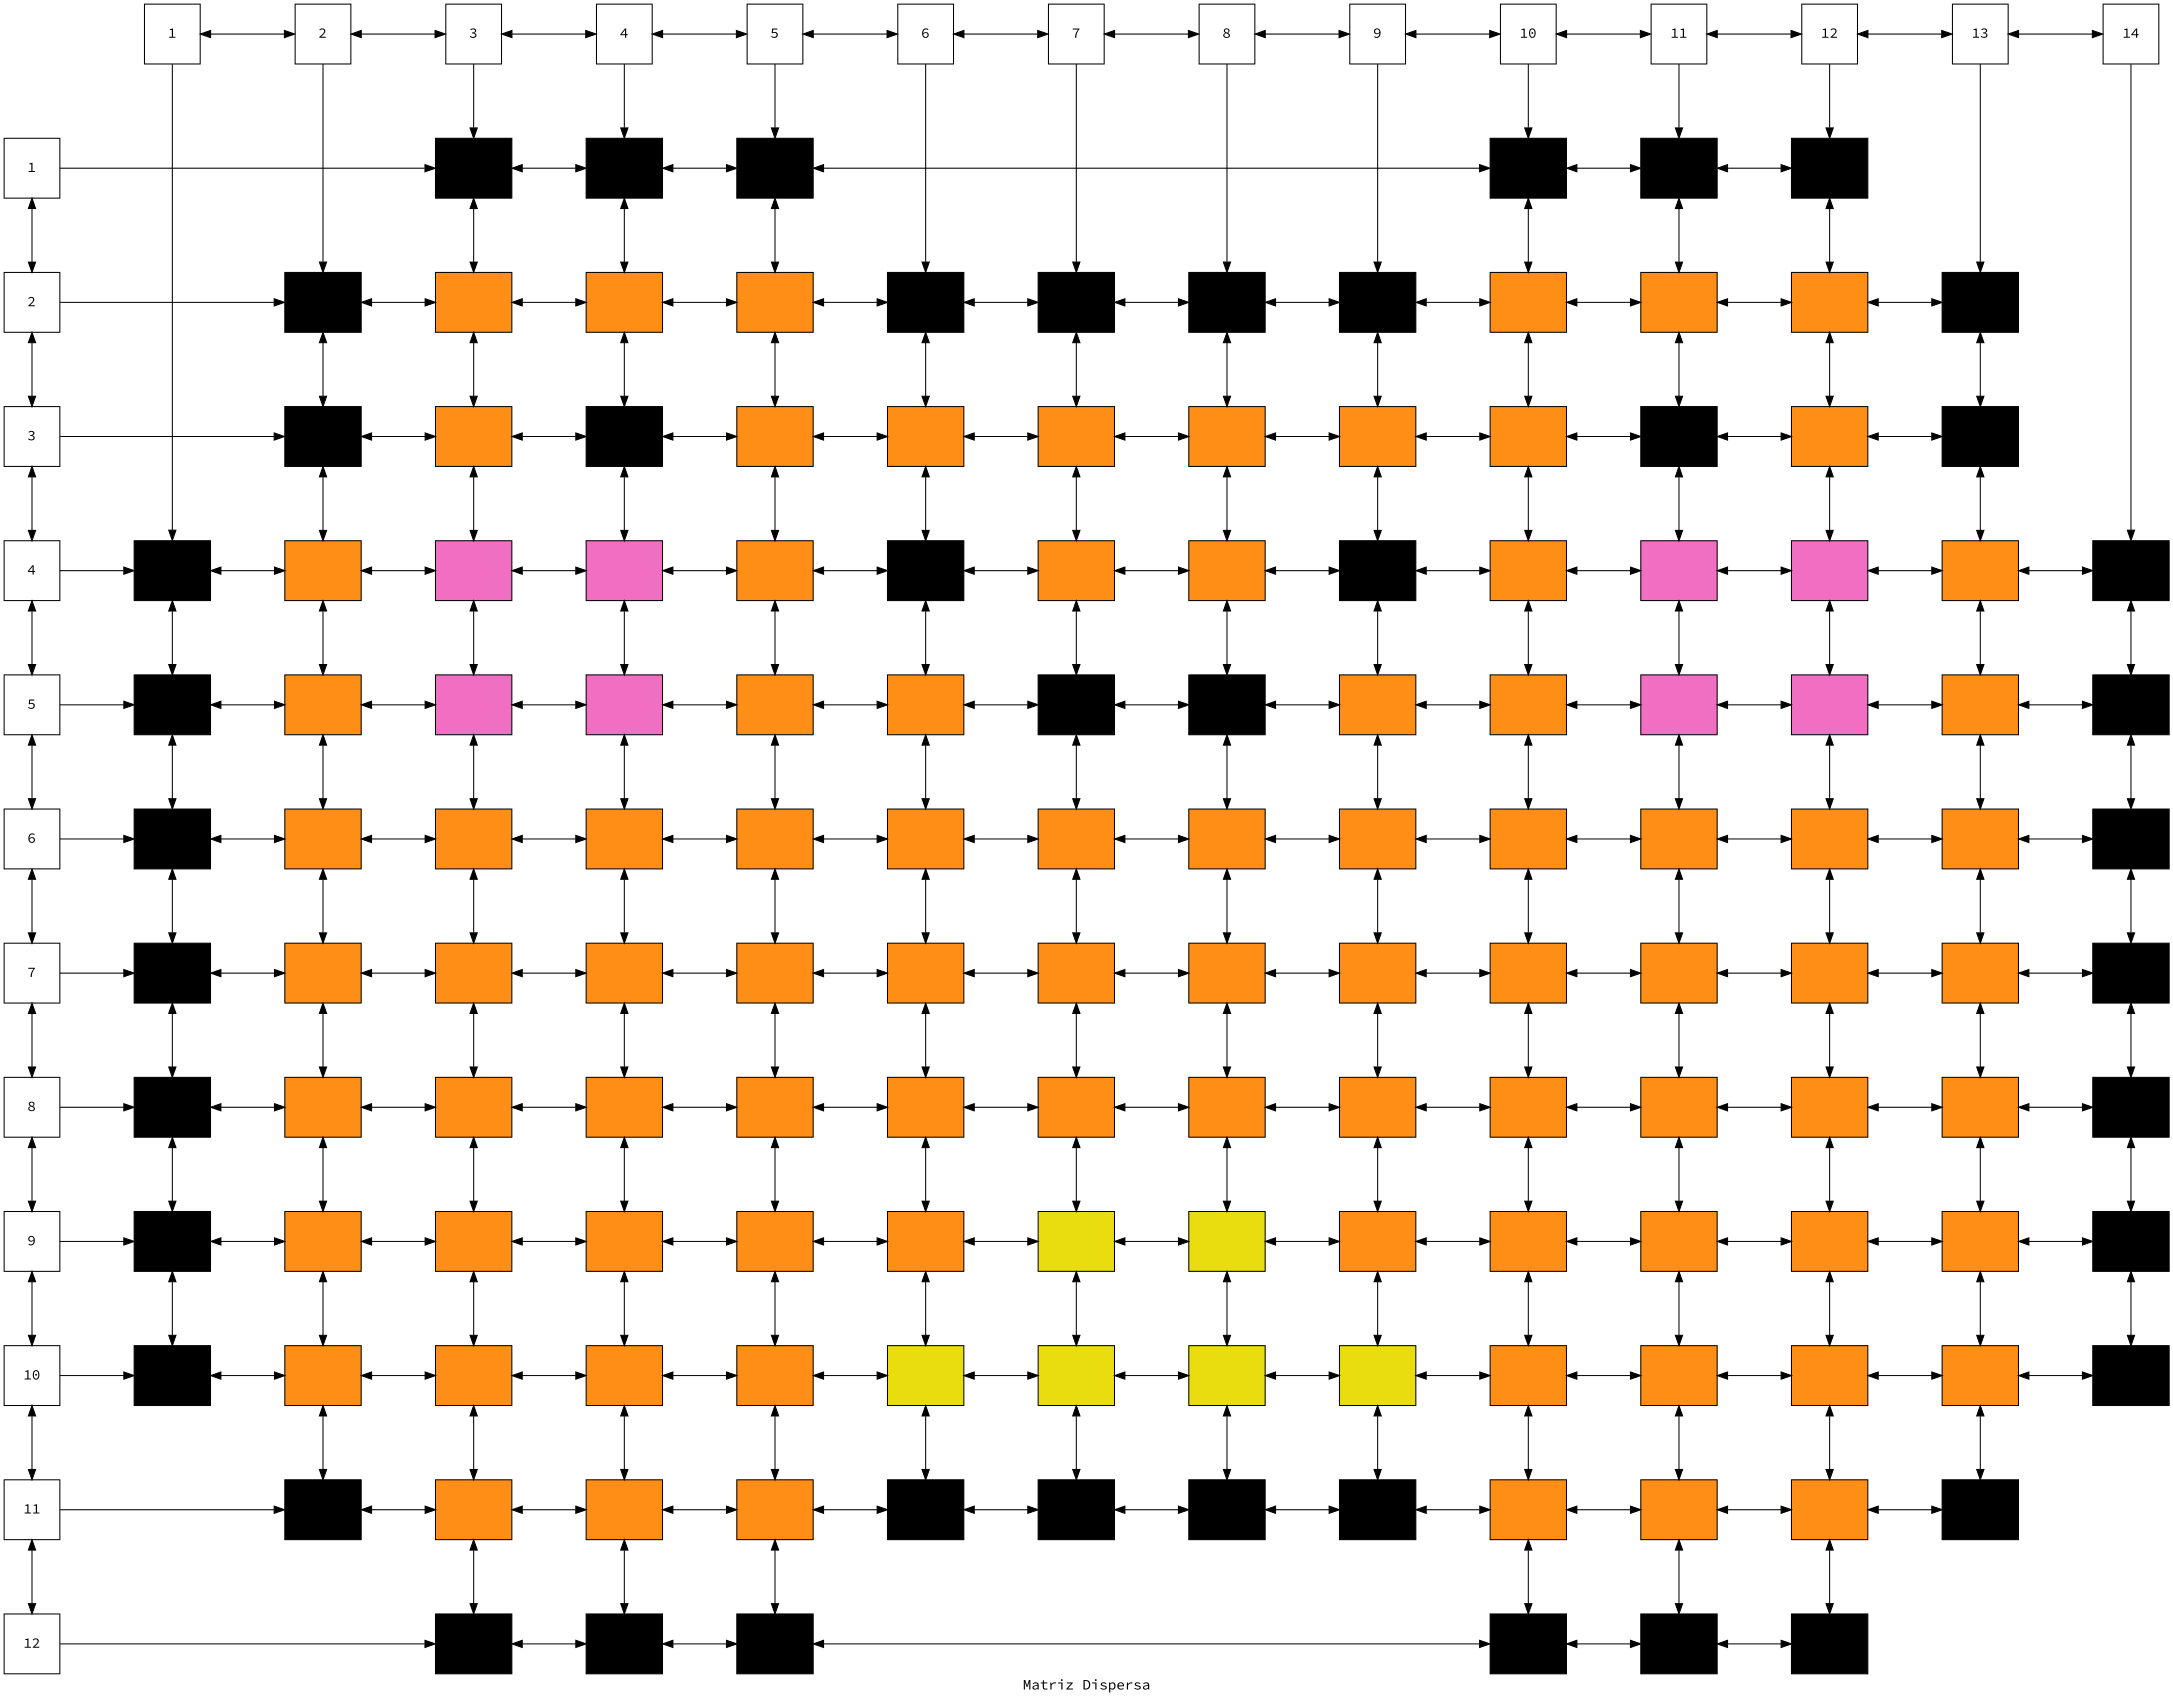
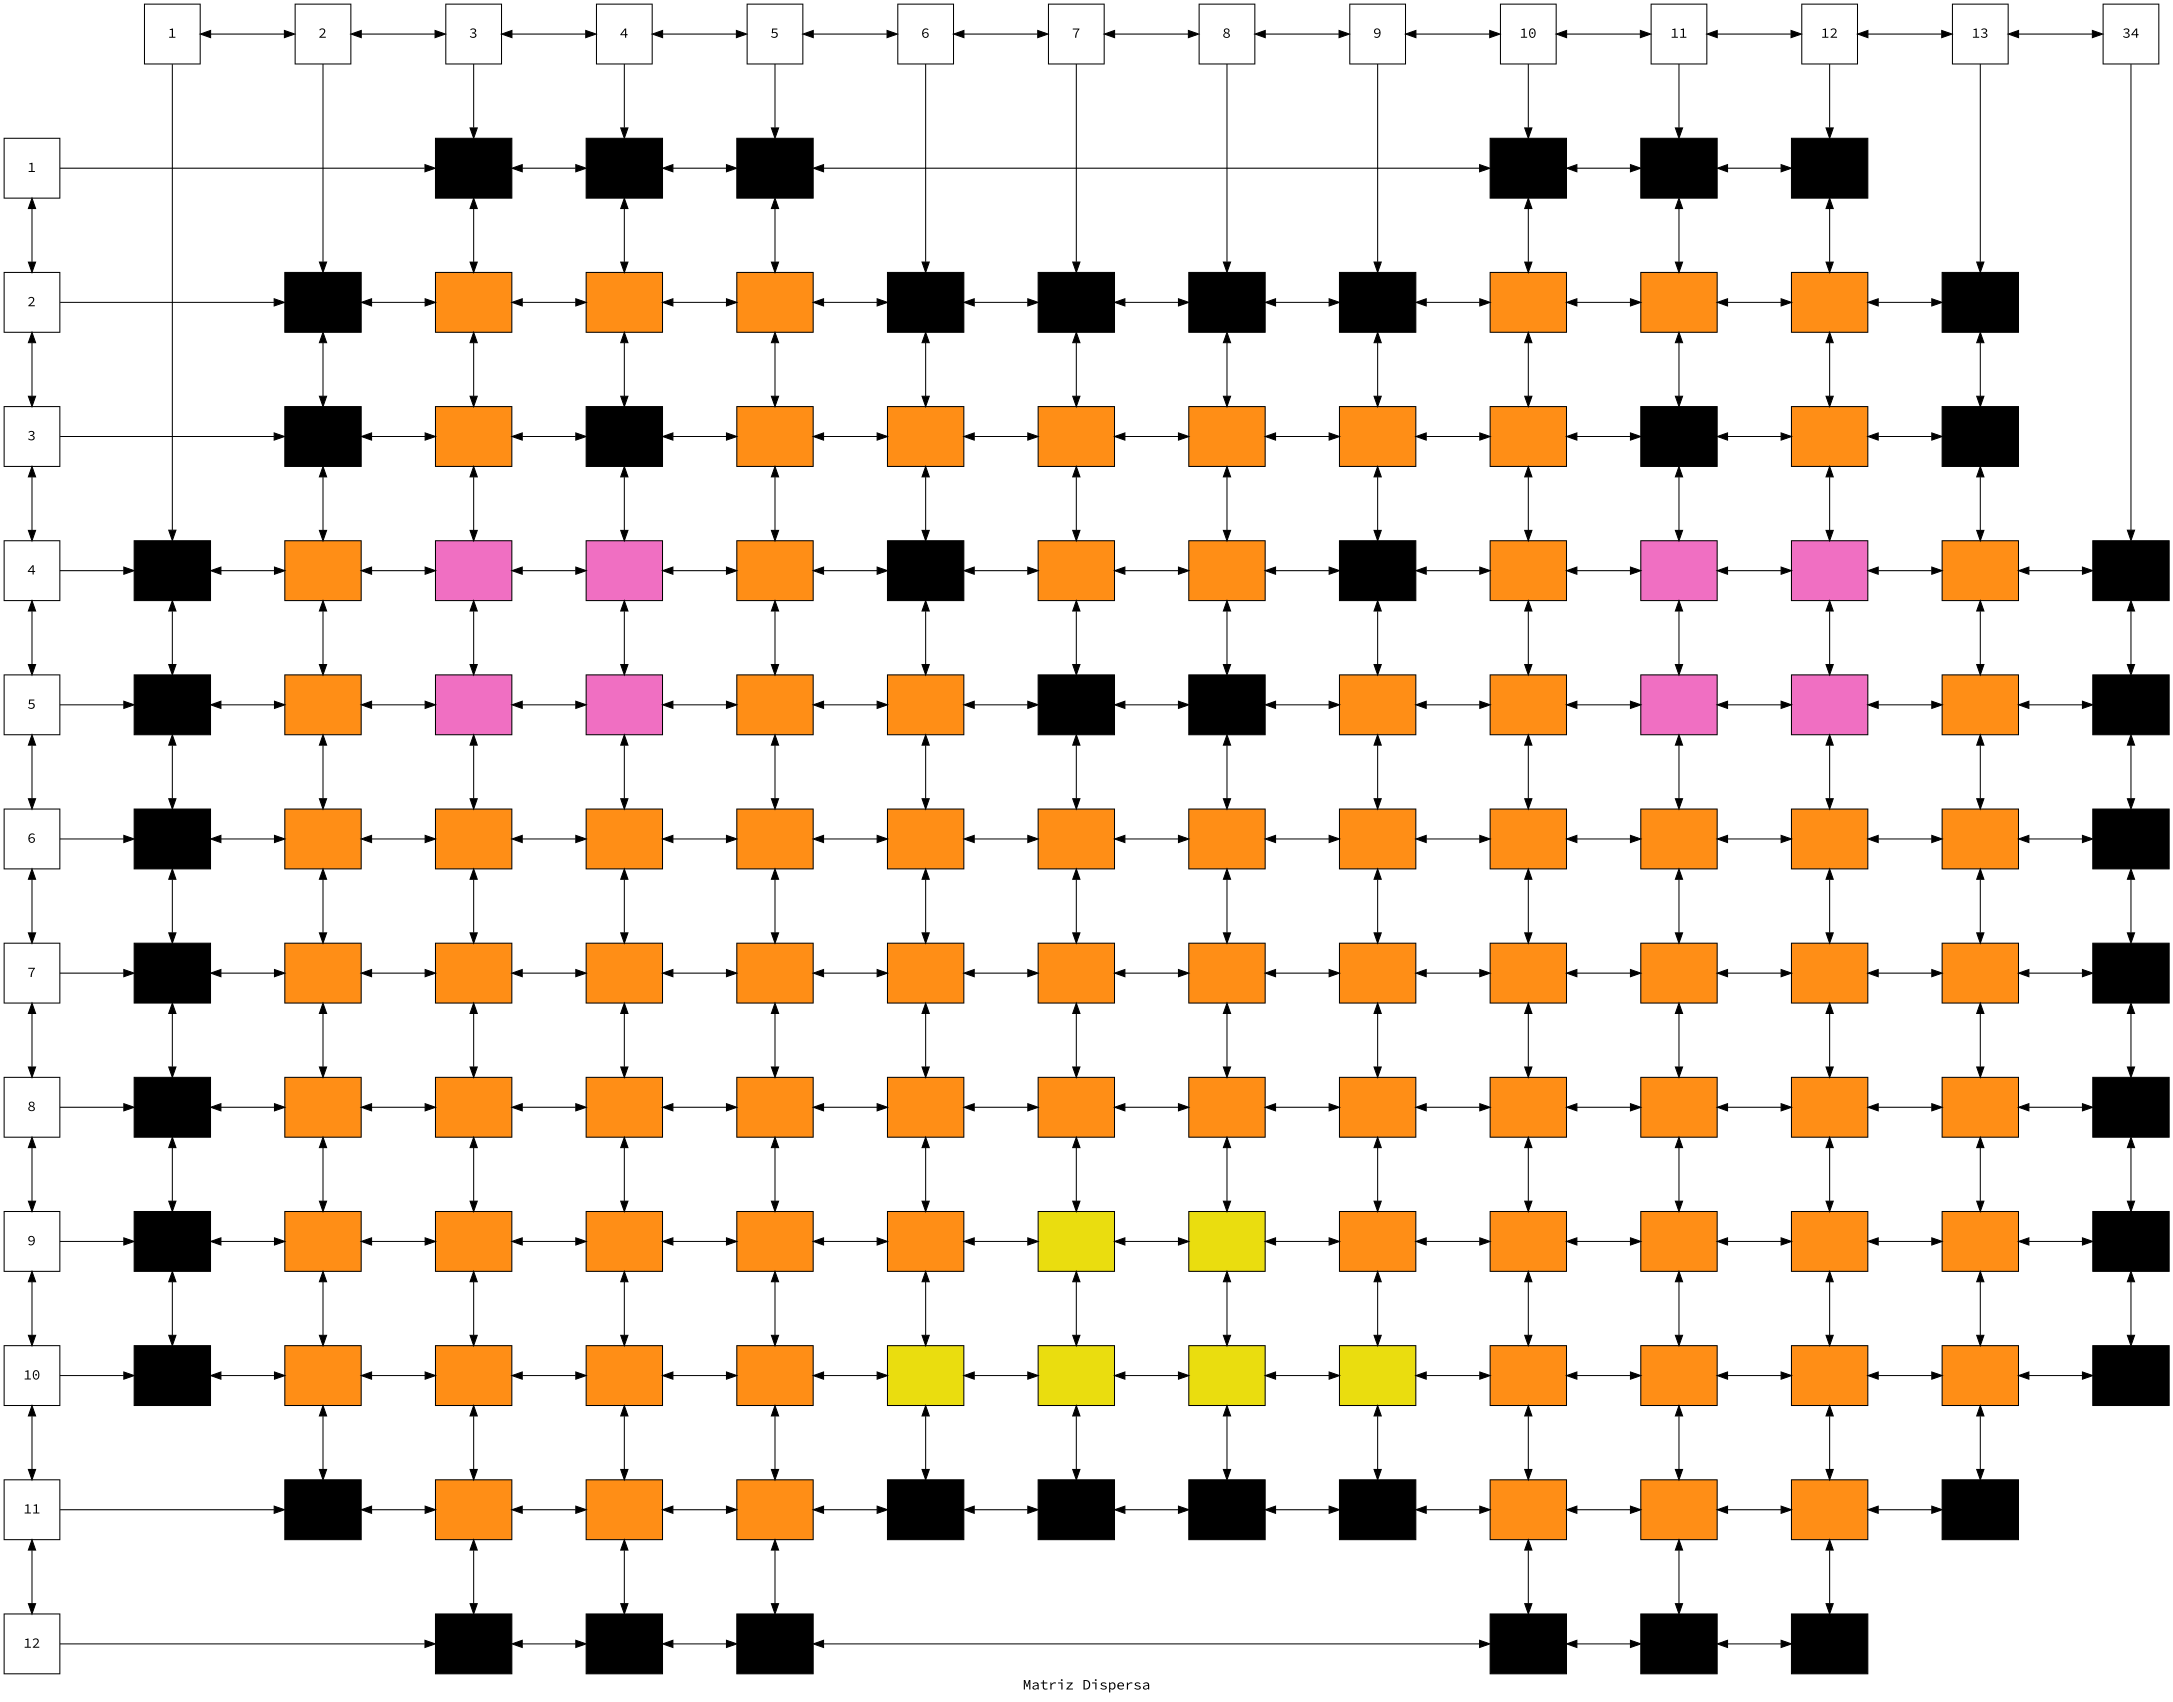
(2131, 34) -> (2131, 34)
